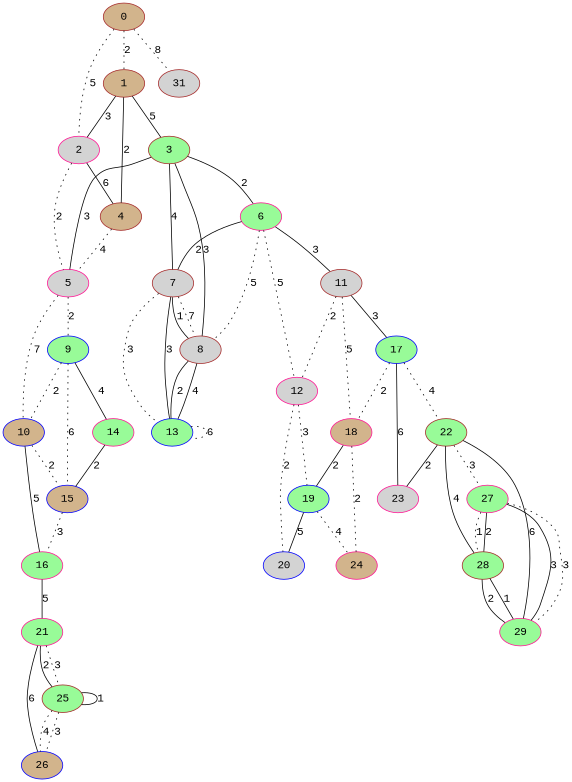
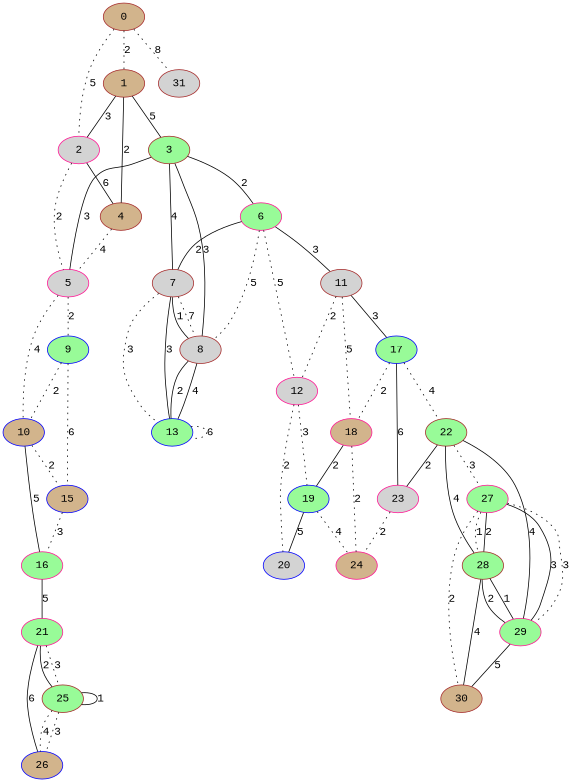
(37, 350) -> (37, 350)
(113, 432) -> none
none -> (377, 532)
(532, 532) -> (532, 532)
none -> (461, 699)
